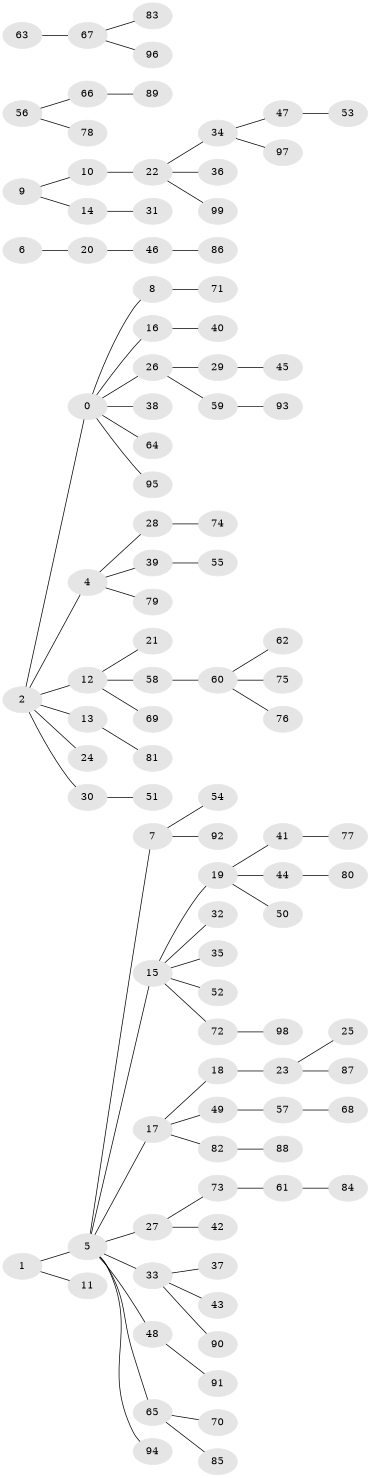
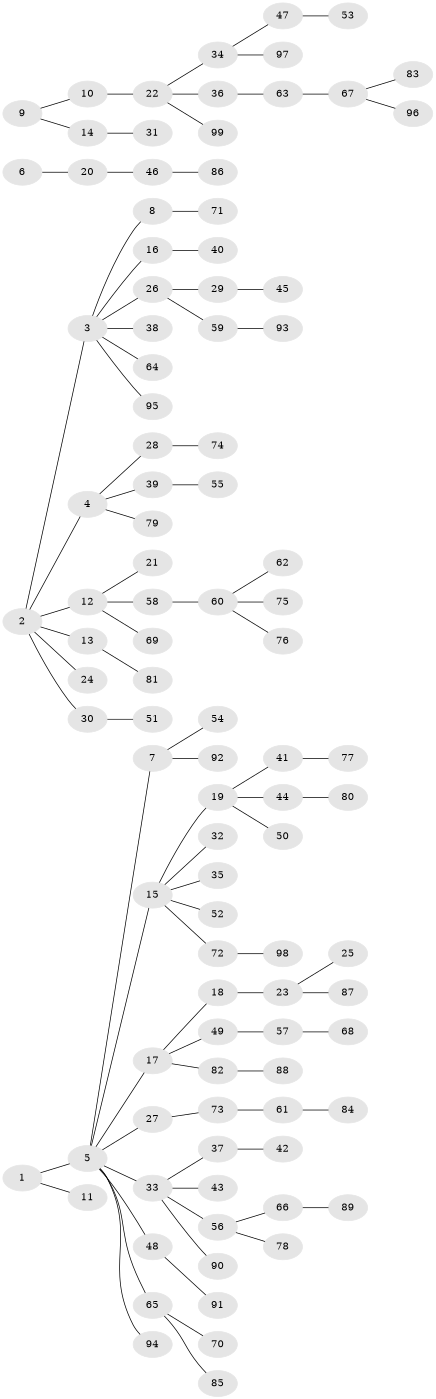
none -> (250, 94)
(88, 407) -> (88, 329)
none -> (185, 1208)
(185, 1227) -> (250, 1149)
